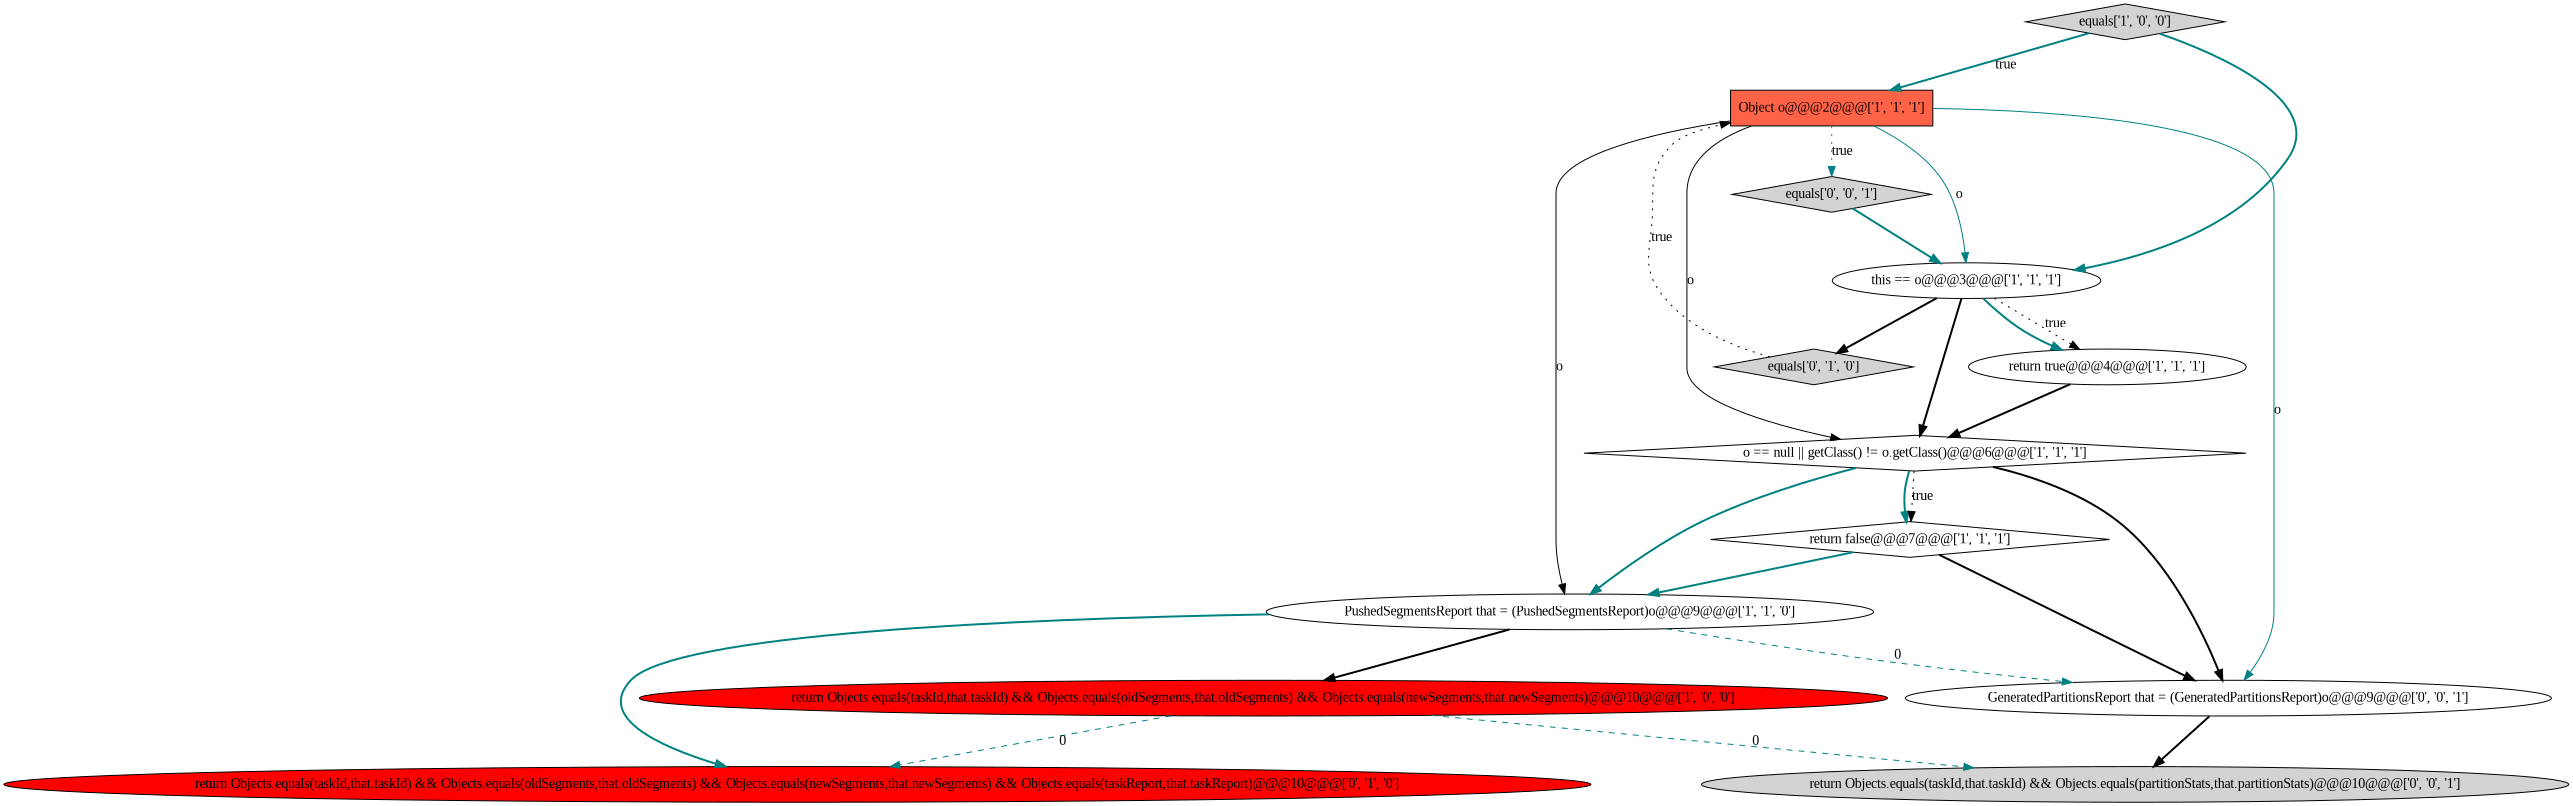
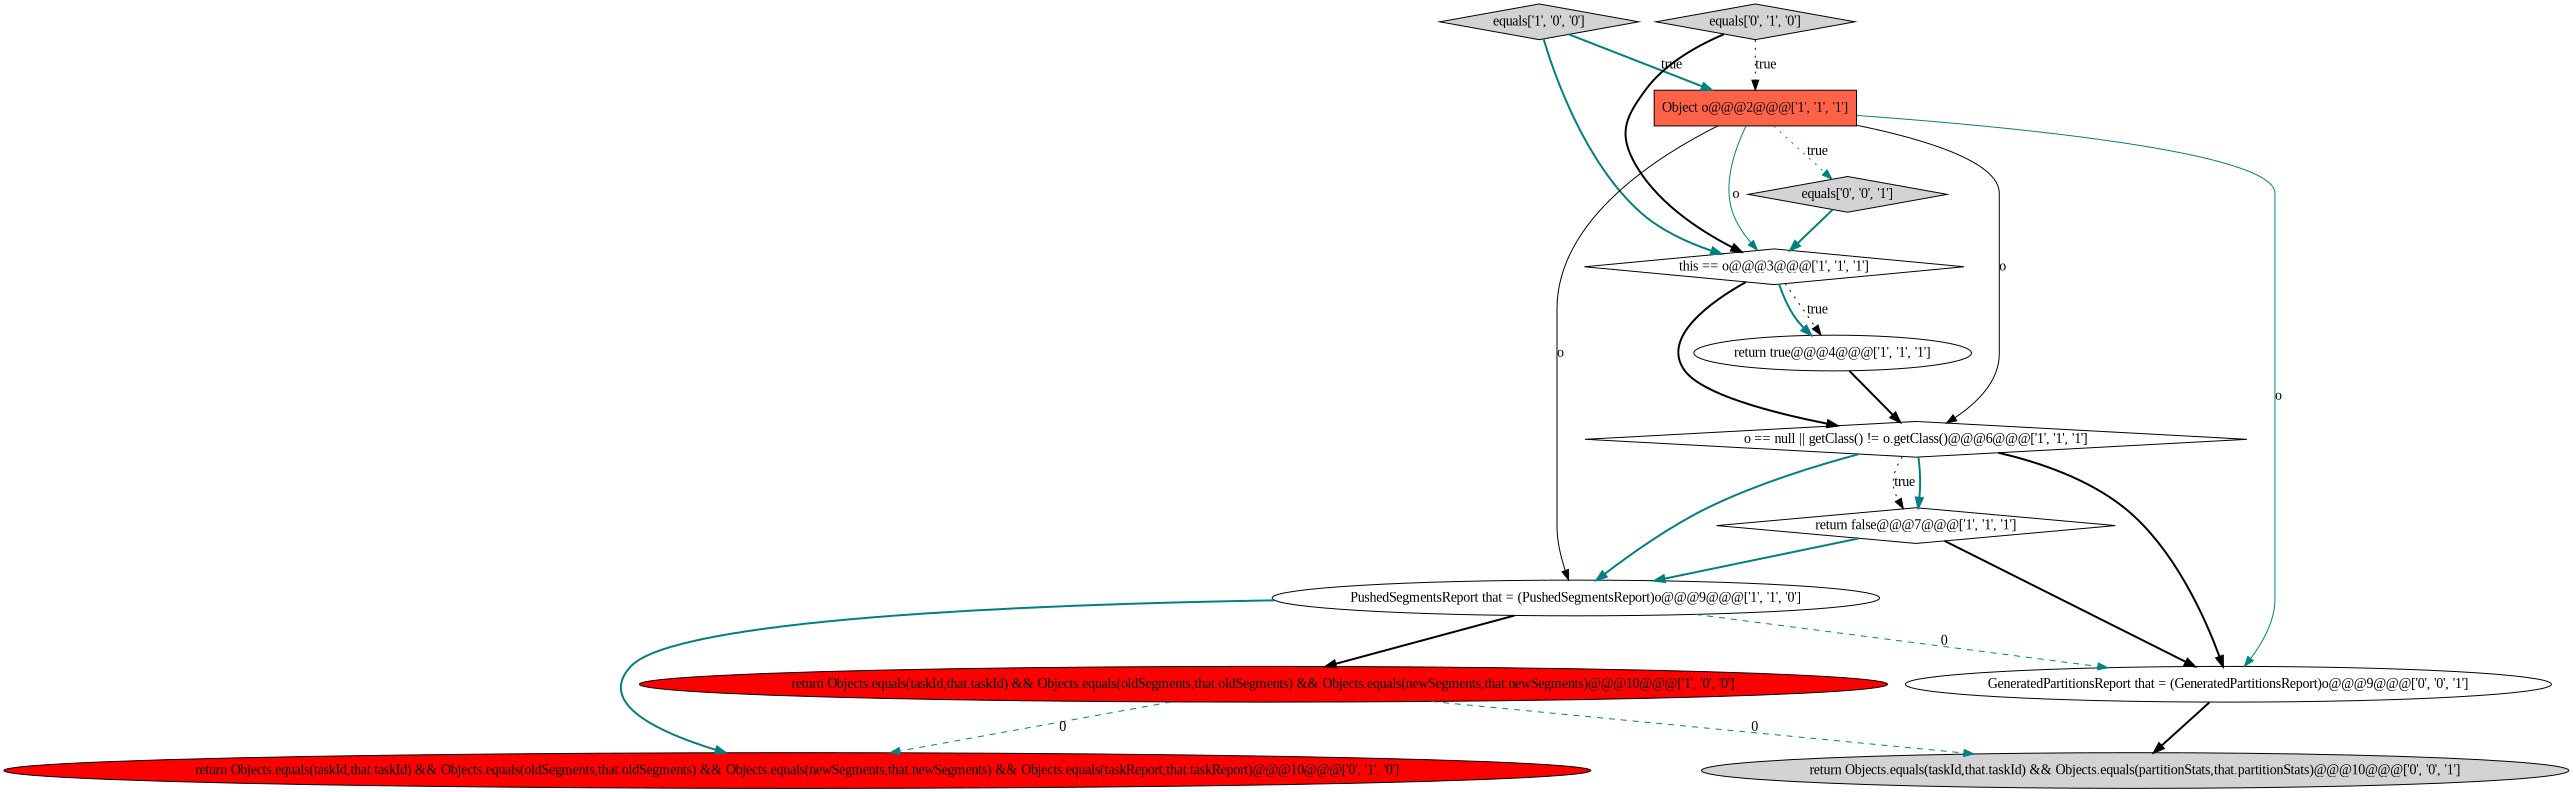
(1967, 281) -> (1774, 267)
(1891, 323) -> (1626, 141)
